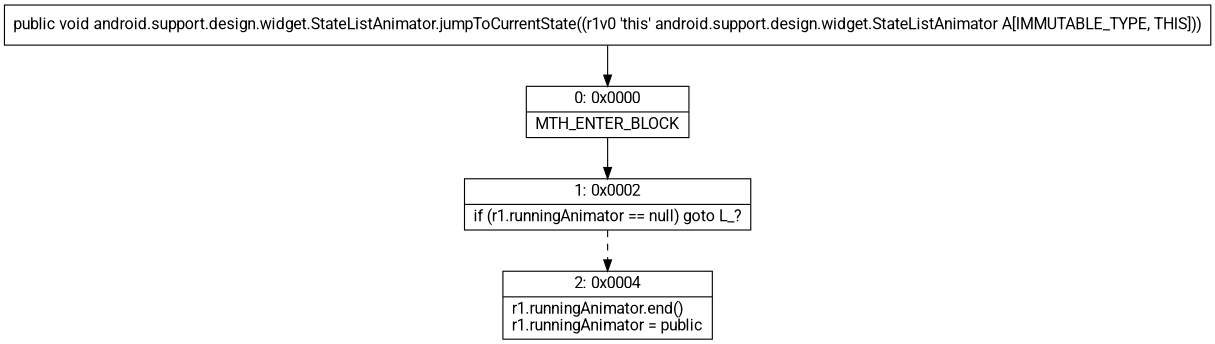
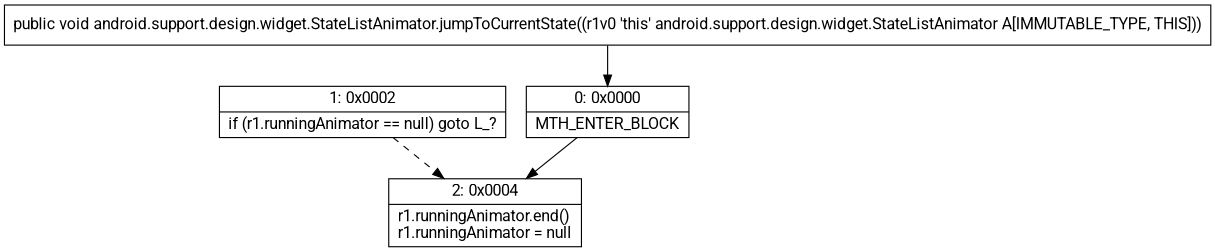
(608, 153) -> (556, 155)
(608, 326) -> (485, 233)
